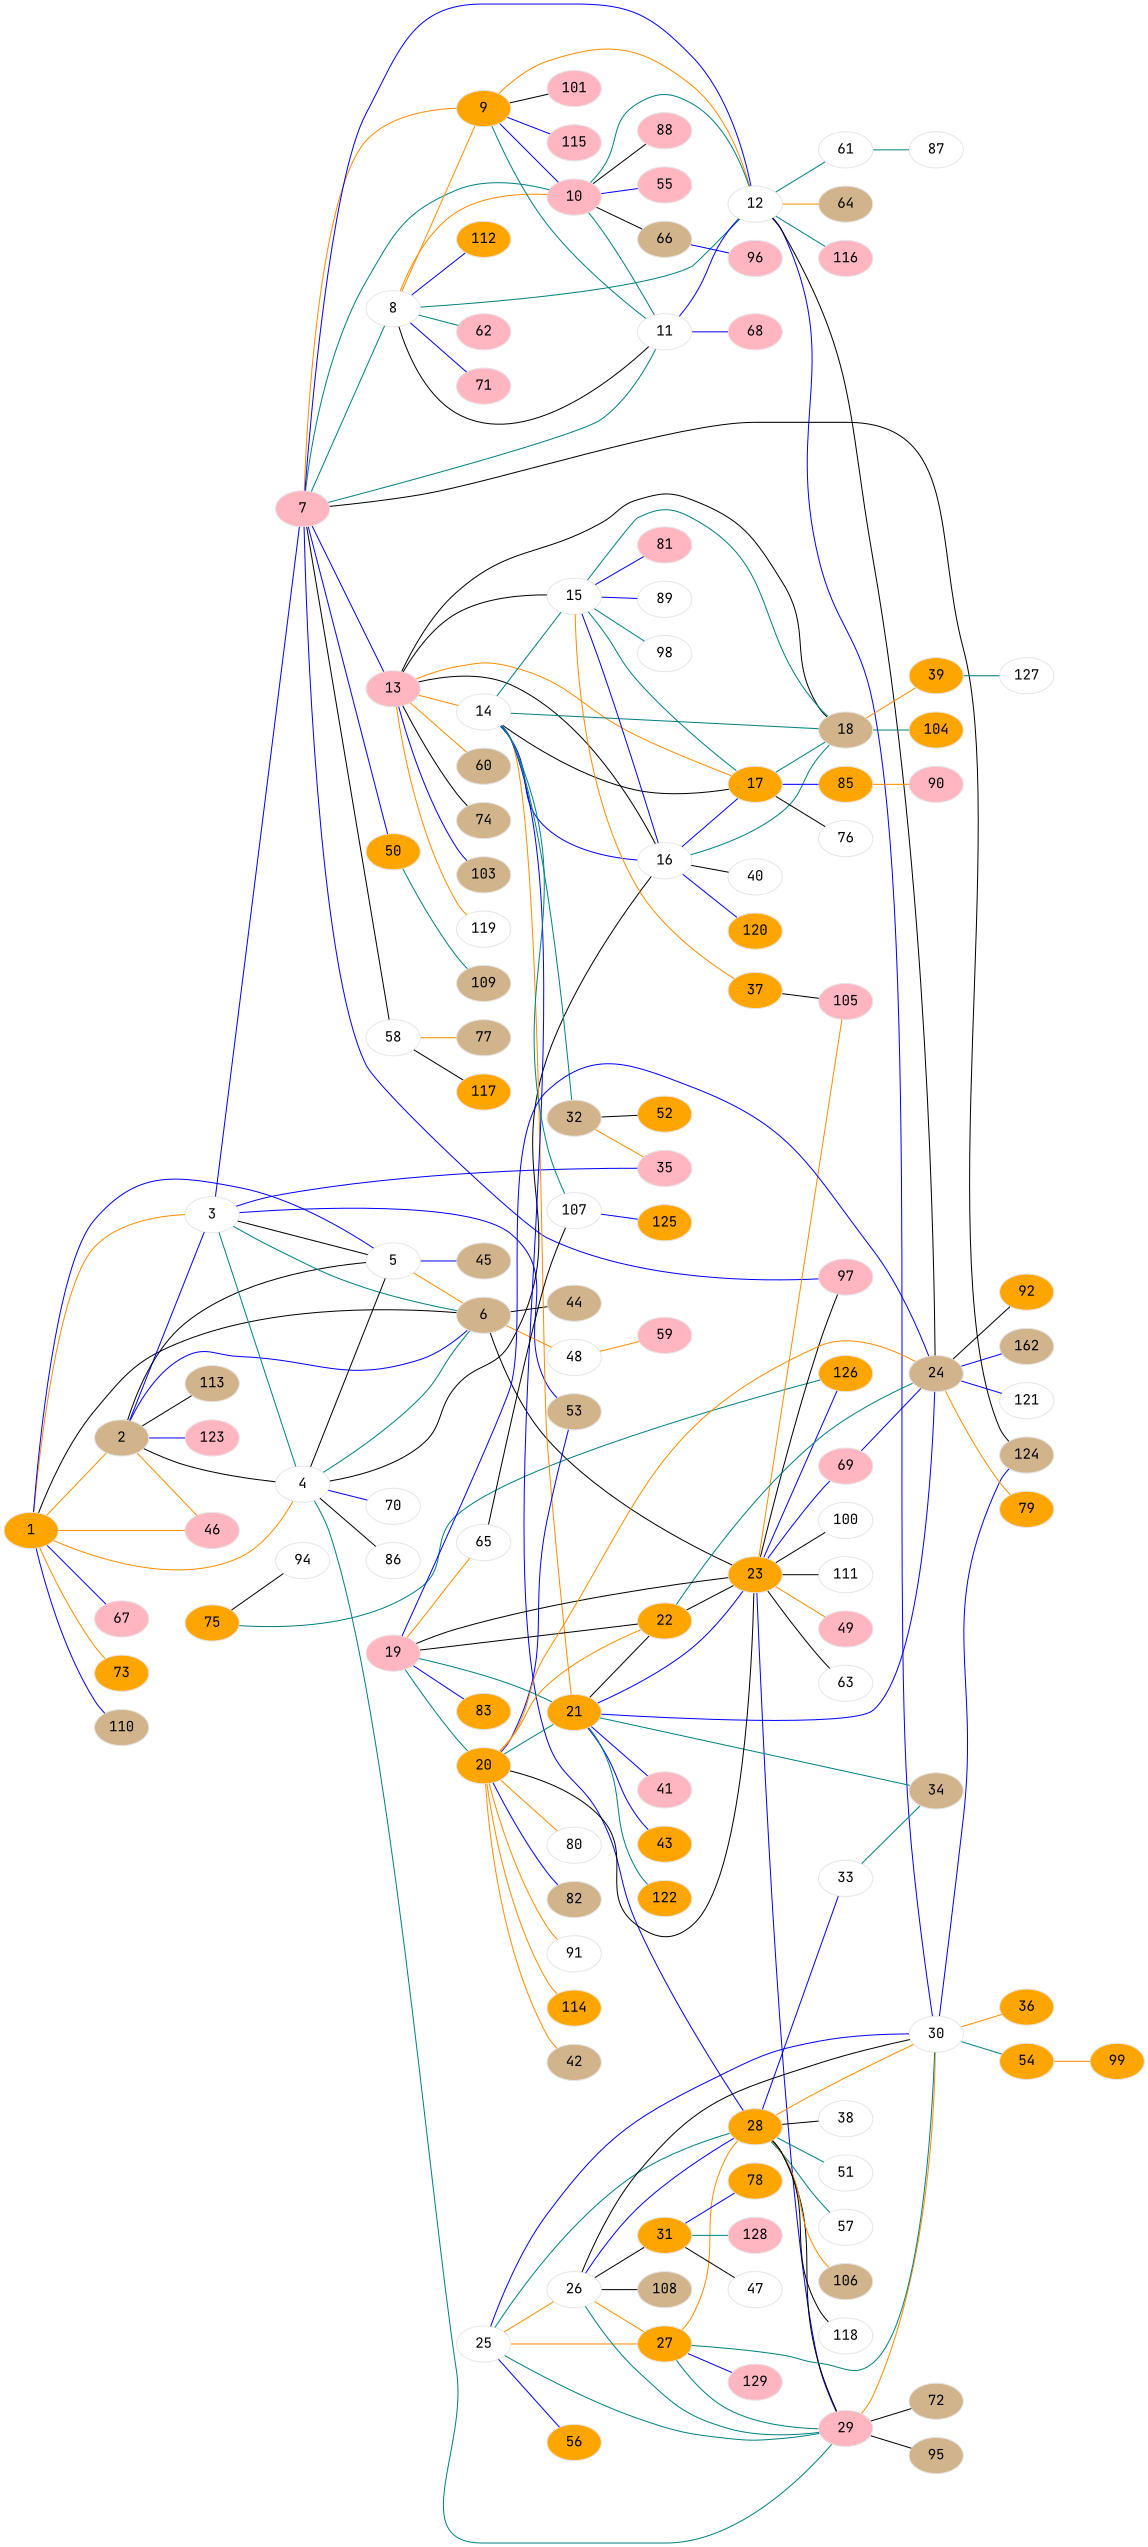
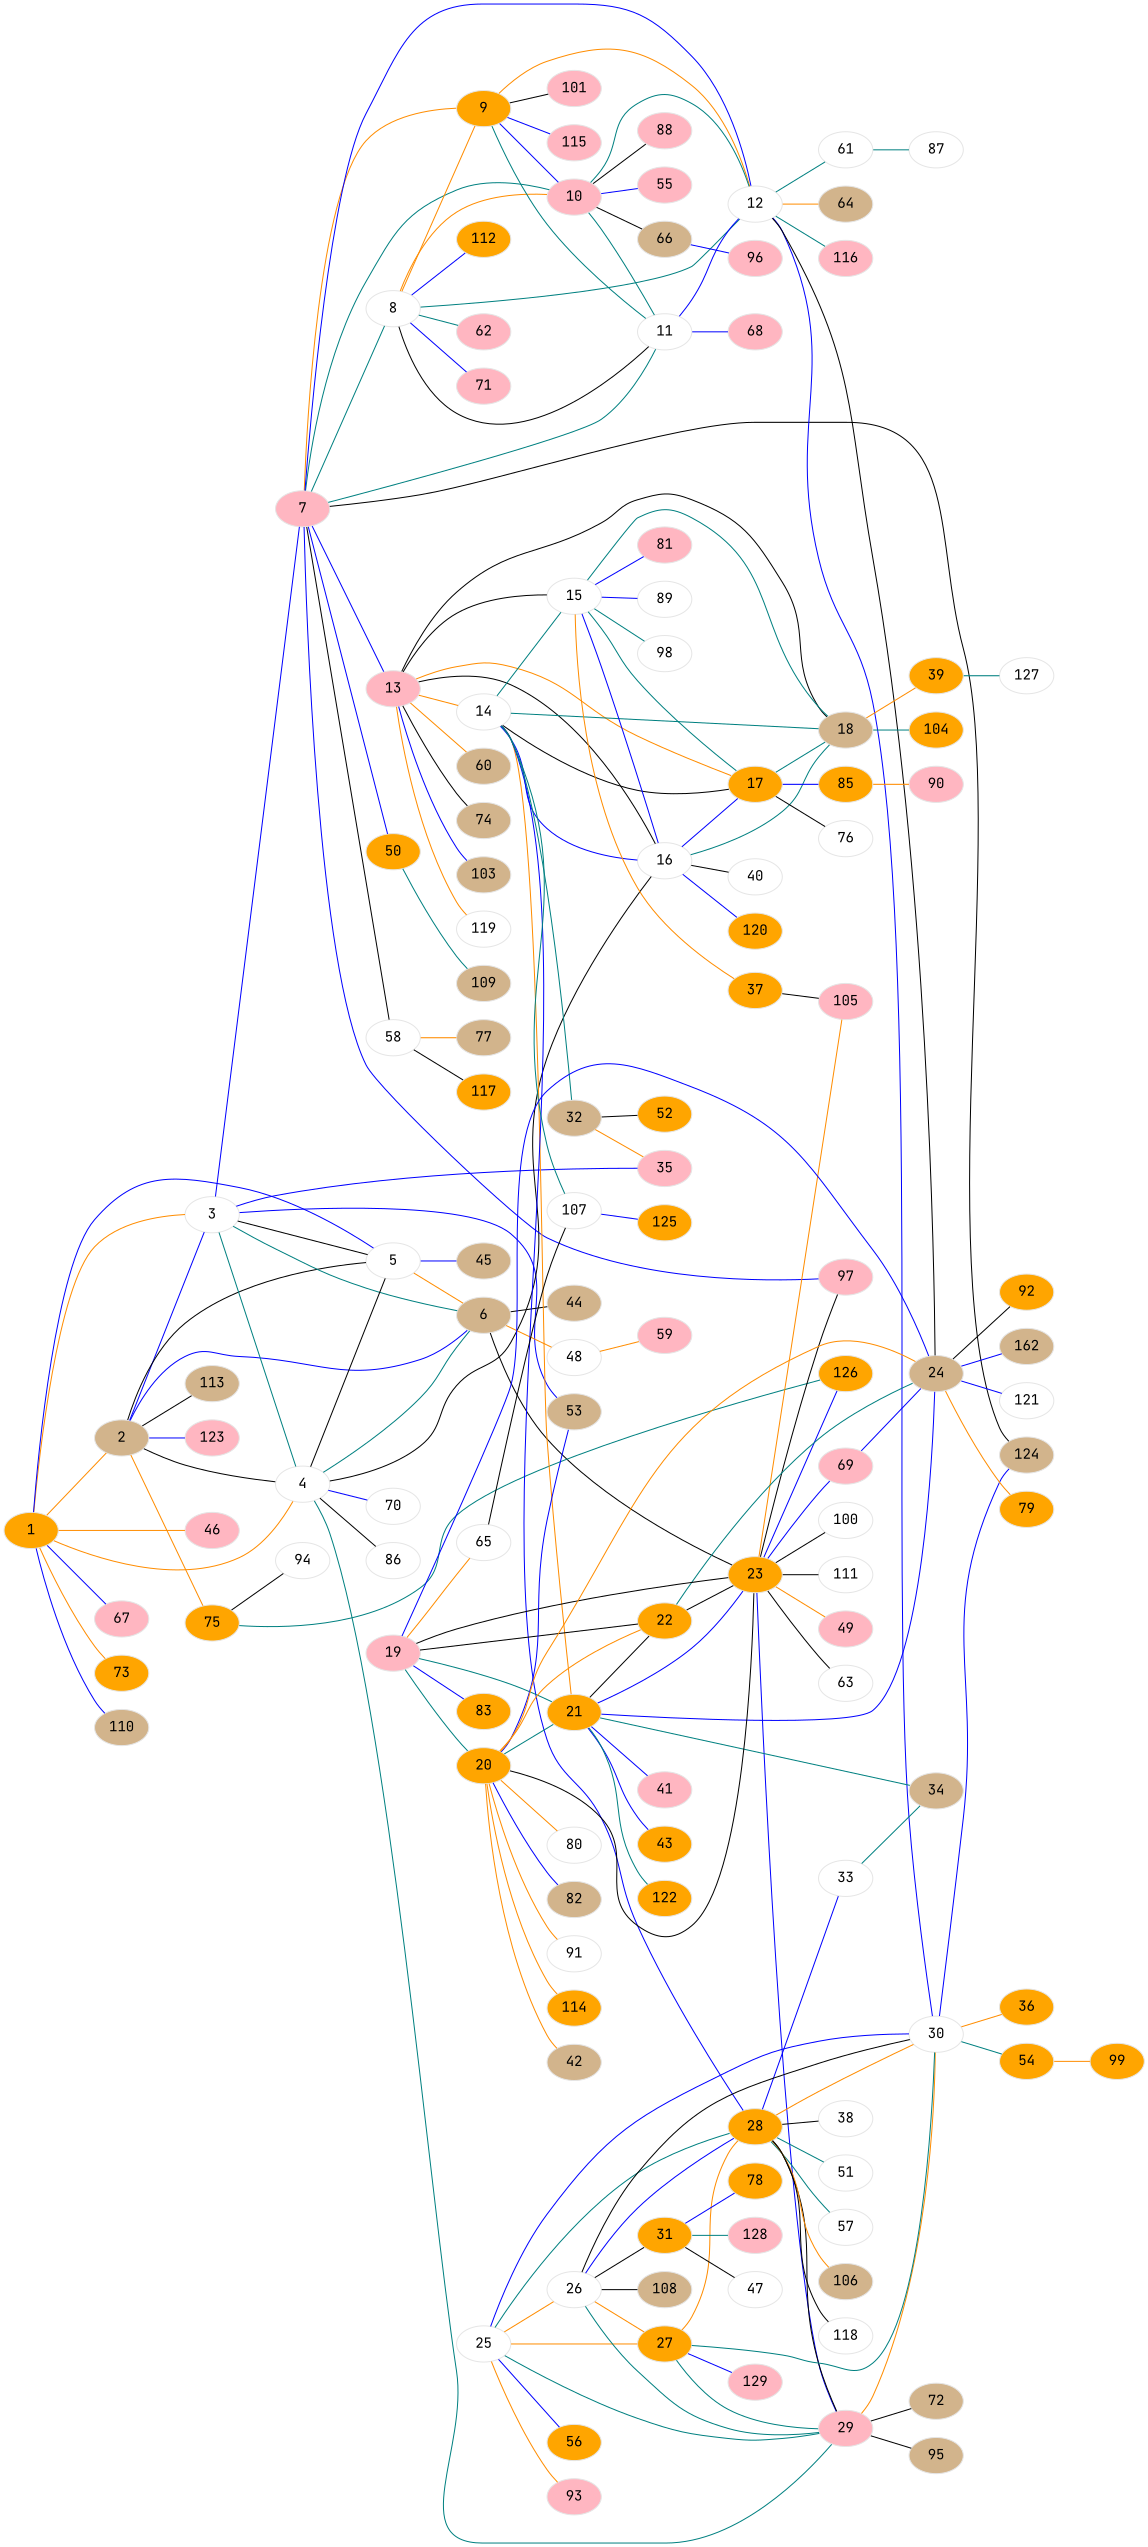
(205, 1334) -> none
(167, 1484) -> (163, 1523)
none -> (574, 2497)
